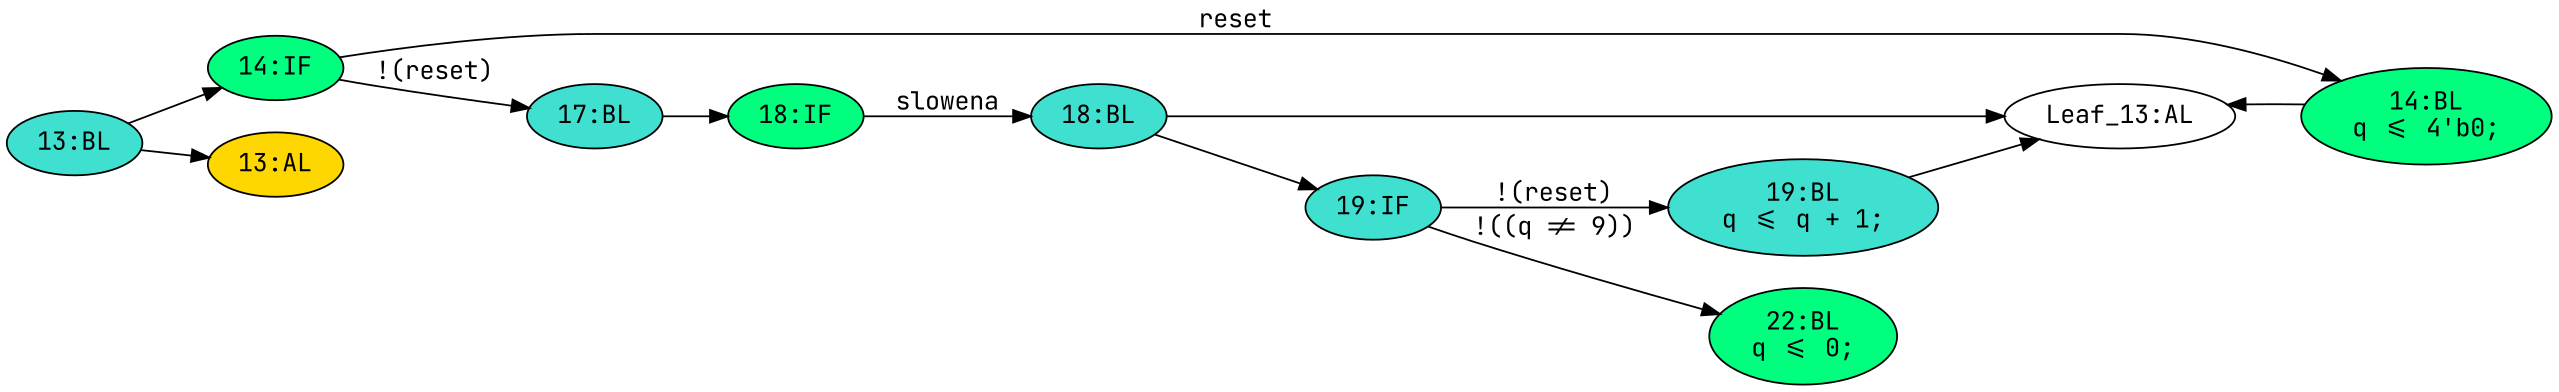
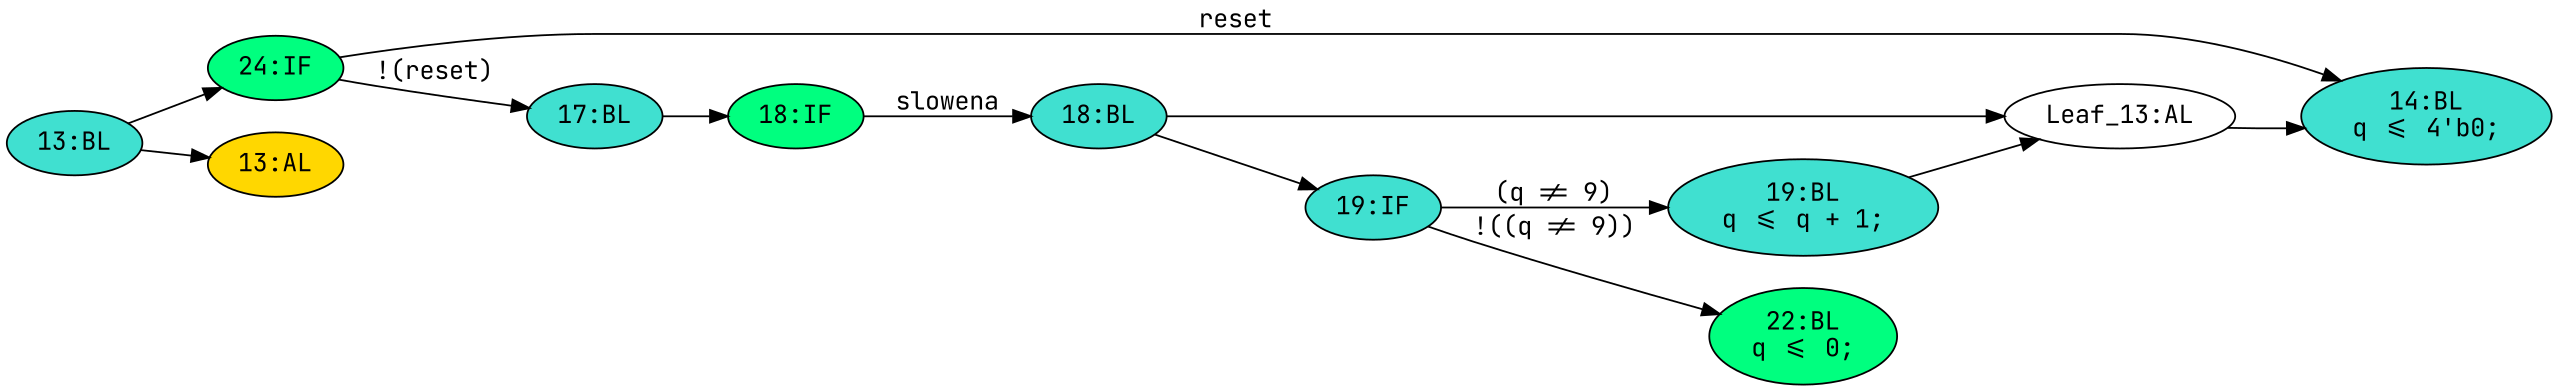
(276, 68) -> (276, 68)
(2275, 104) -> (2257, 128)
(2426, 116) -> (2426, 116)
(1554, 194) -> (1554, 194)
